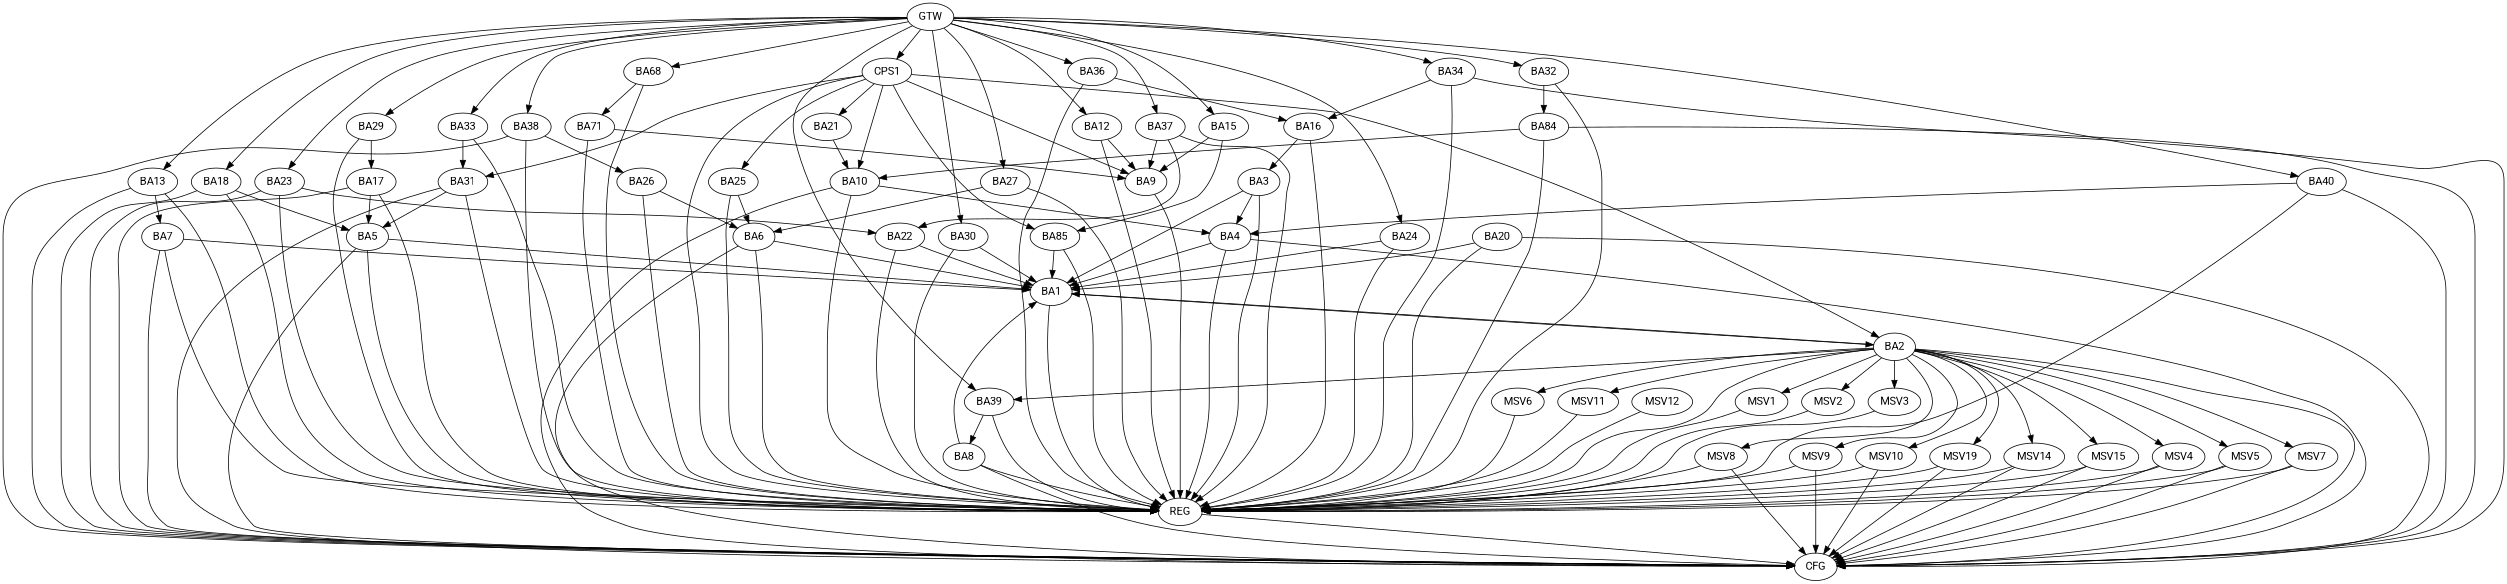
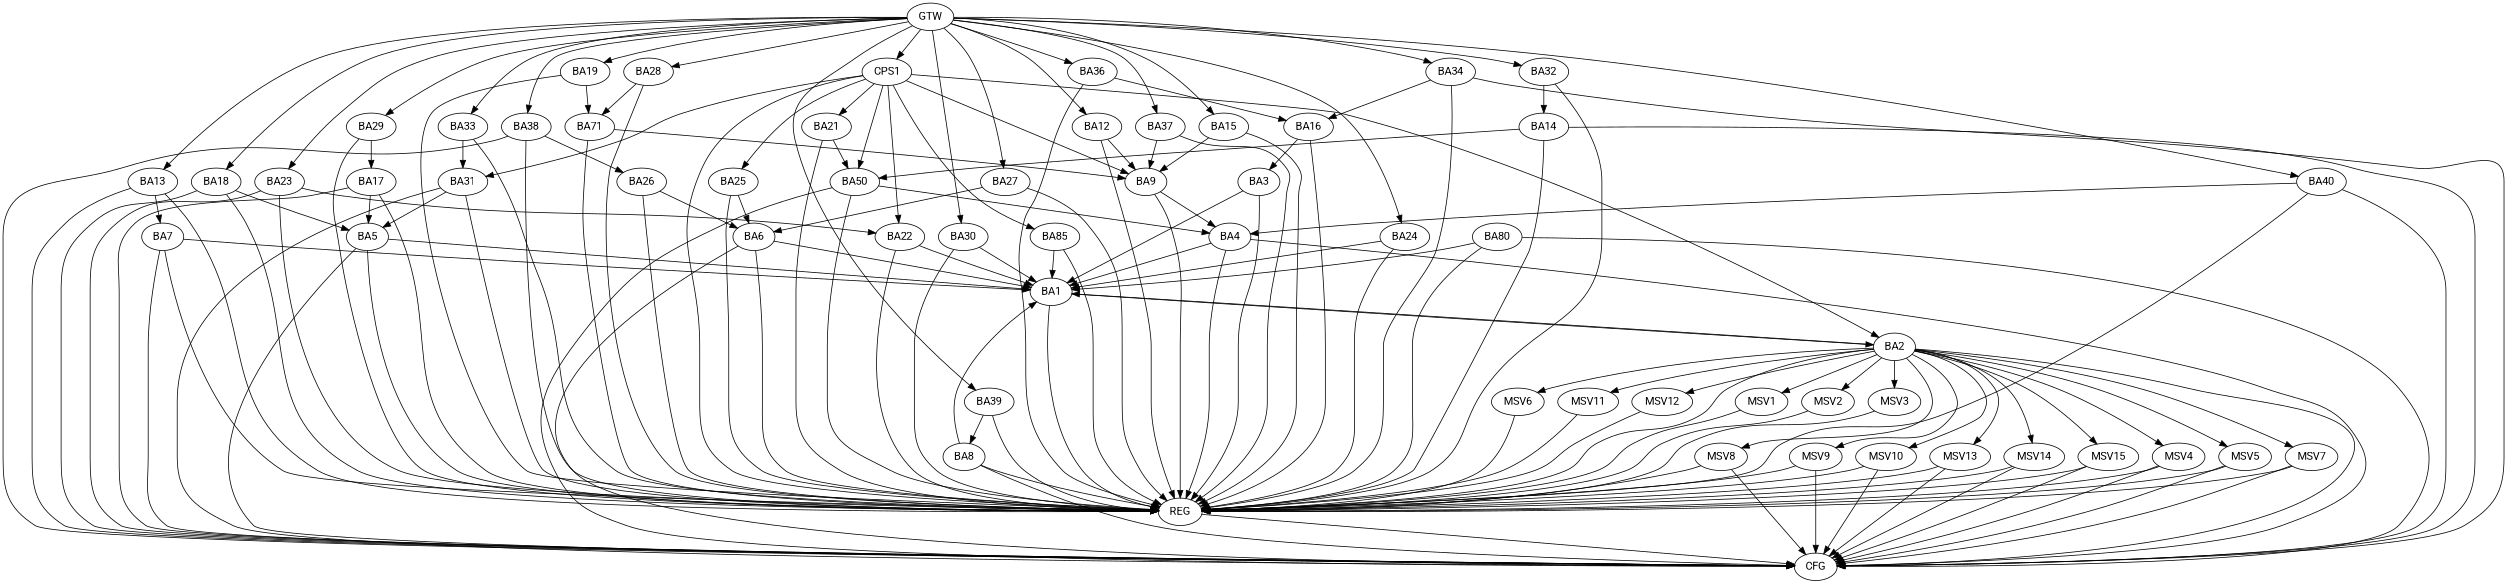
none -> (585, 72)
(649, 72) -> (649, 72)
(1544, 127) -> (1544, 127)
(855, 182) -> (855, 182)
(1172, 206) -> (1296, 323)
(1246, 206) -> (1185, 207)
(1074, 219) -> (893, 147)
(1497, 237) -> (1497, 237)
(1448, 374) -> (1784, 369)
(1960, 457) -> (1960, 457)
none -> (825, 460)
